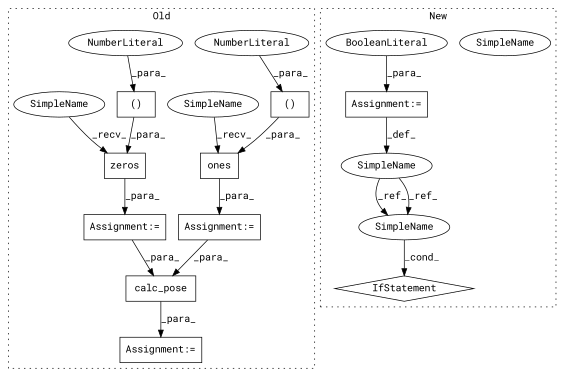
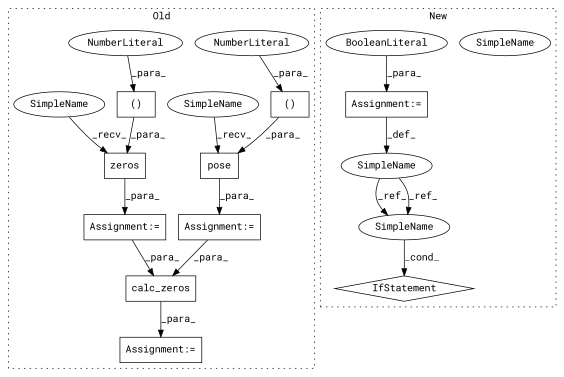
(219, 166) -> (219, 166)
(161, 289) -> (161, 289)
